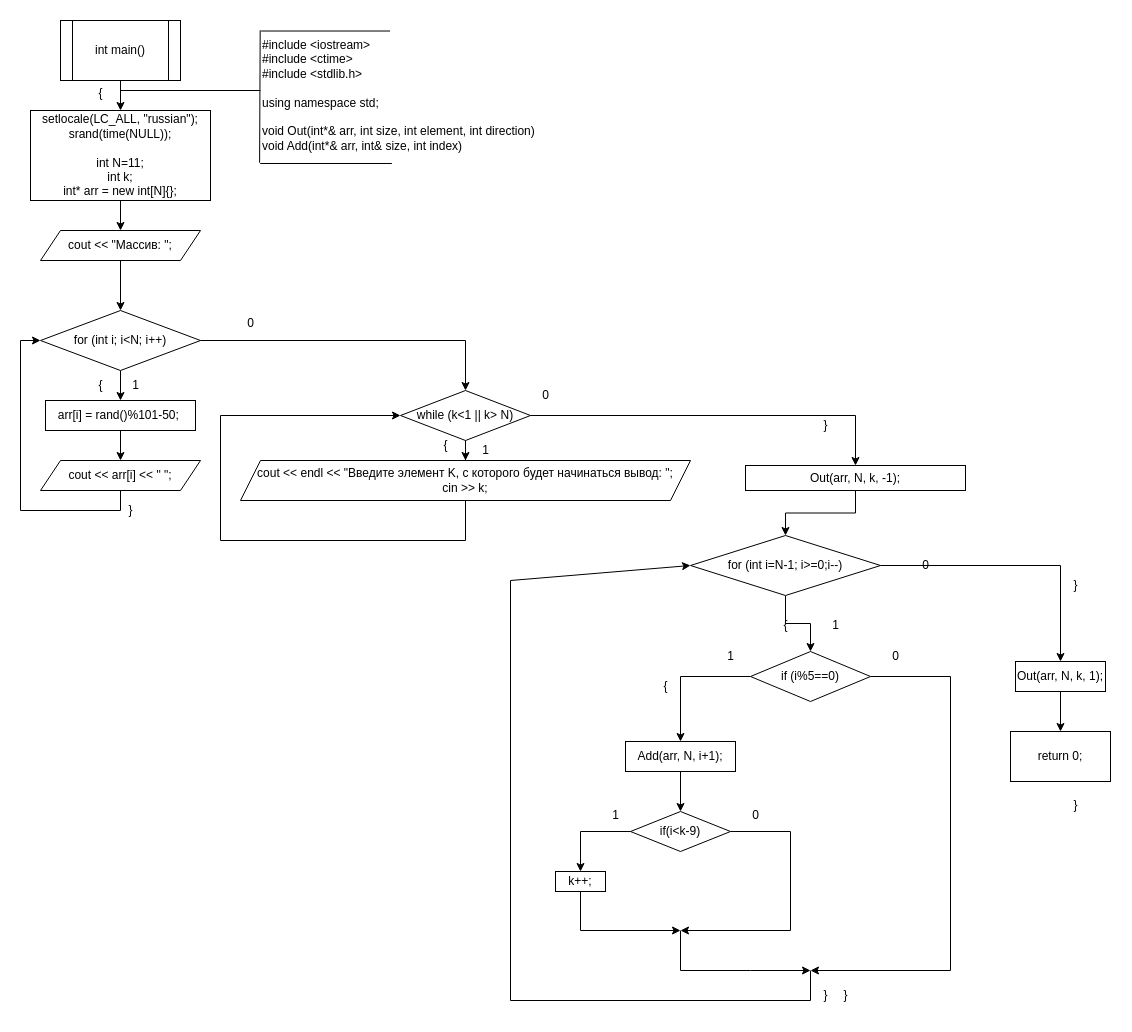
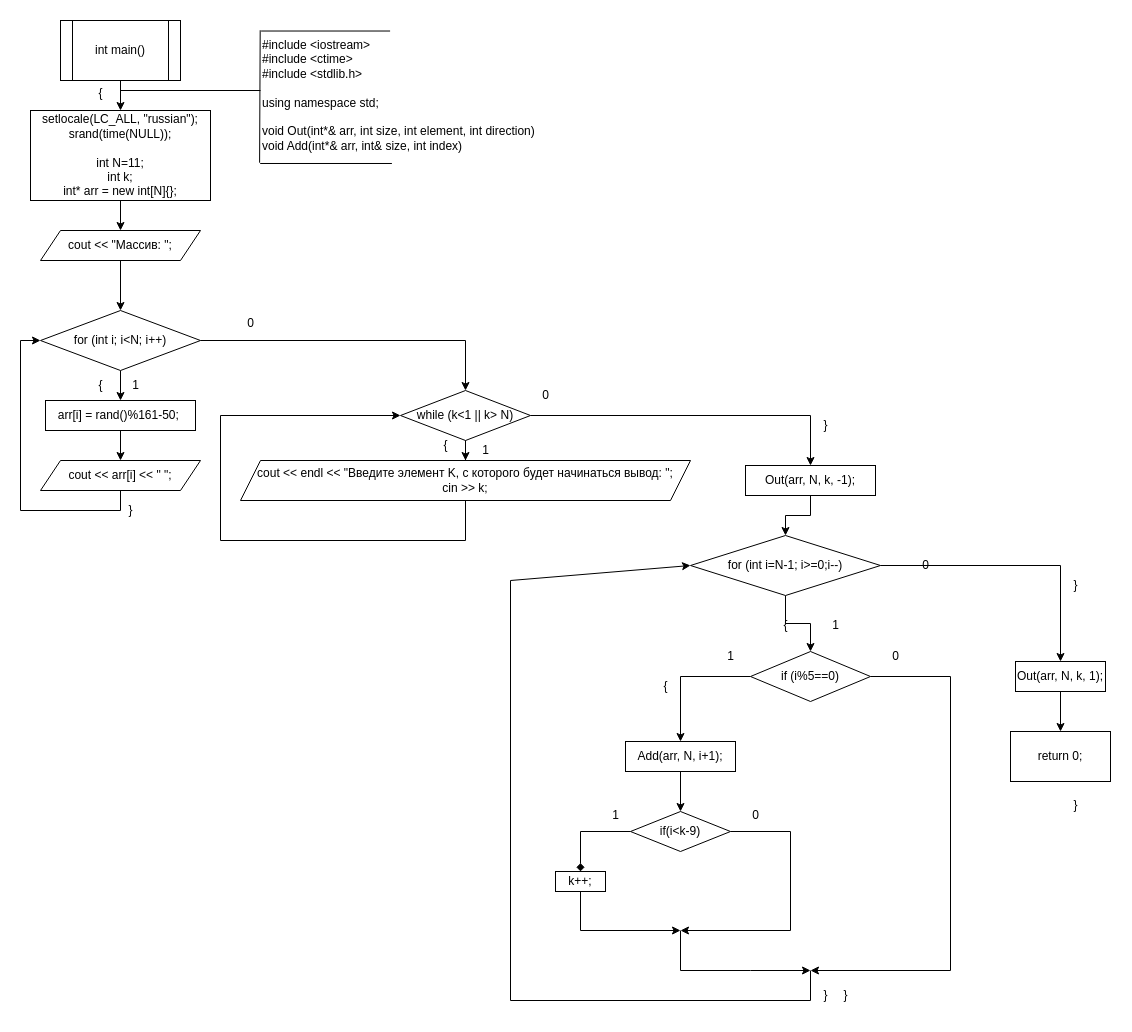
(121, 416) -> (121, 416)
(856, 478) -> (811, 481)
(581, 863) -> (581, 863)
